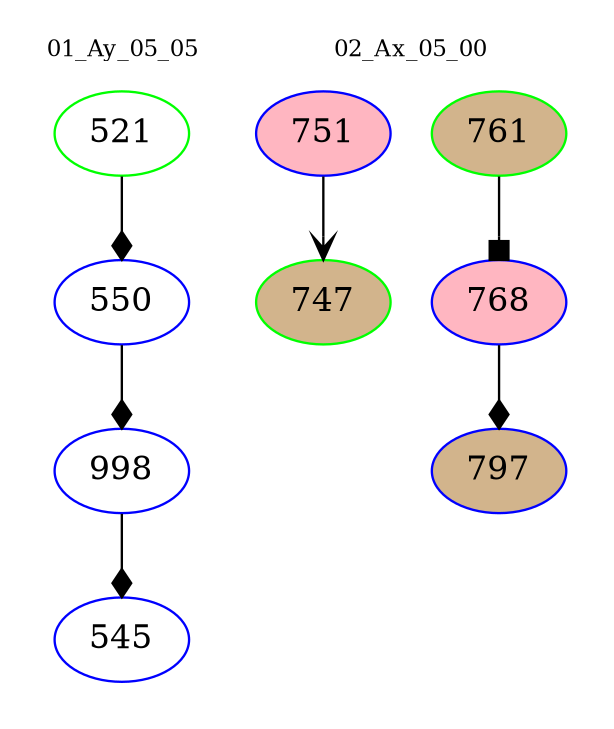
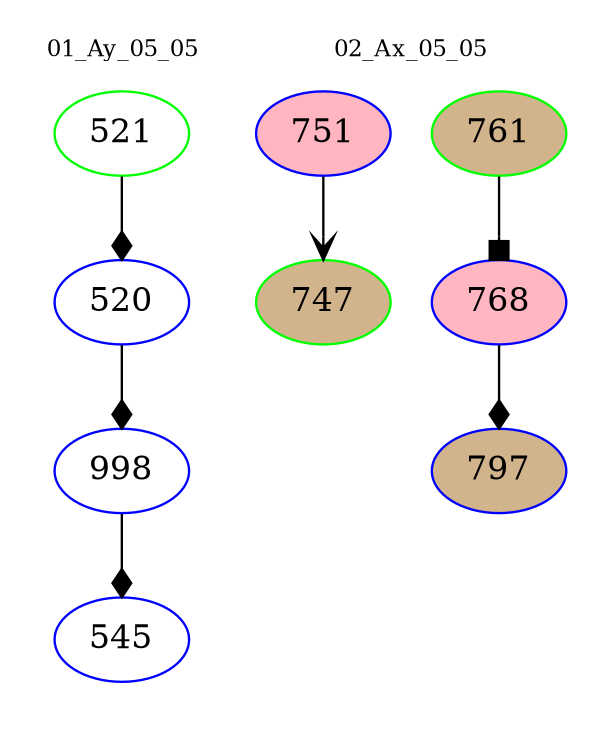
(411, 50) -> (411, 50)
(122, 302) -> (122, 302)
